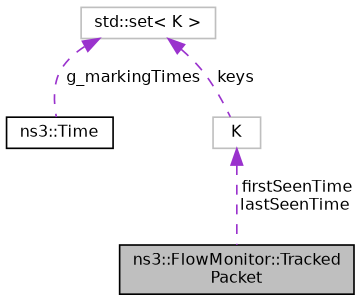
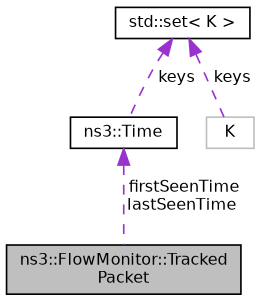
(148, 23) -> (183, 23)
(131, 78) -> (175, 78)
(237, 205) -> (124, 205)
